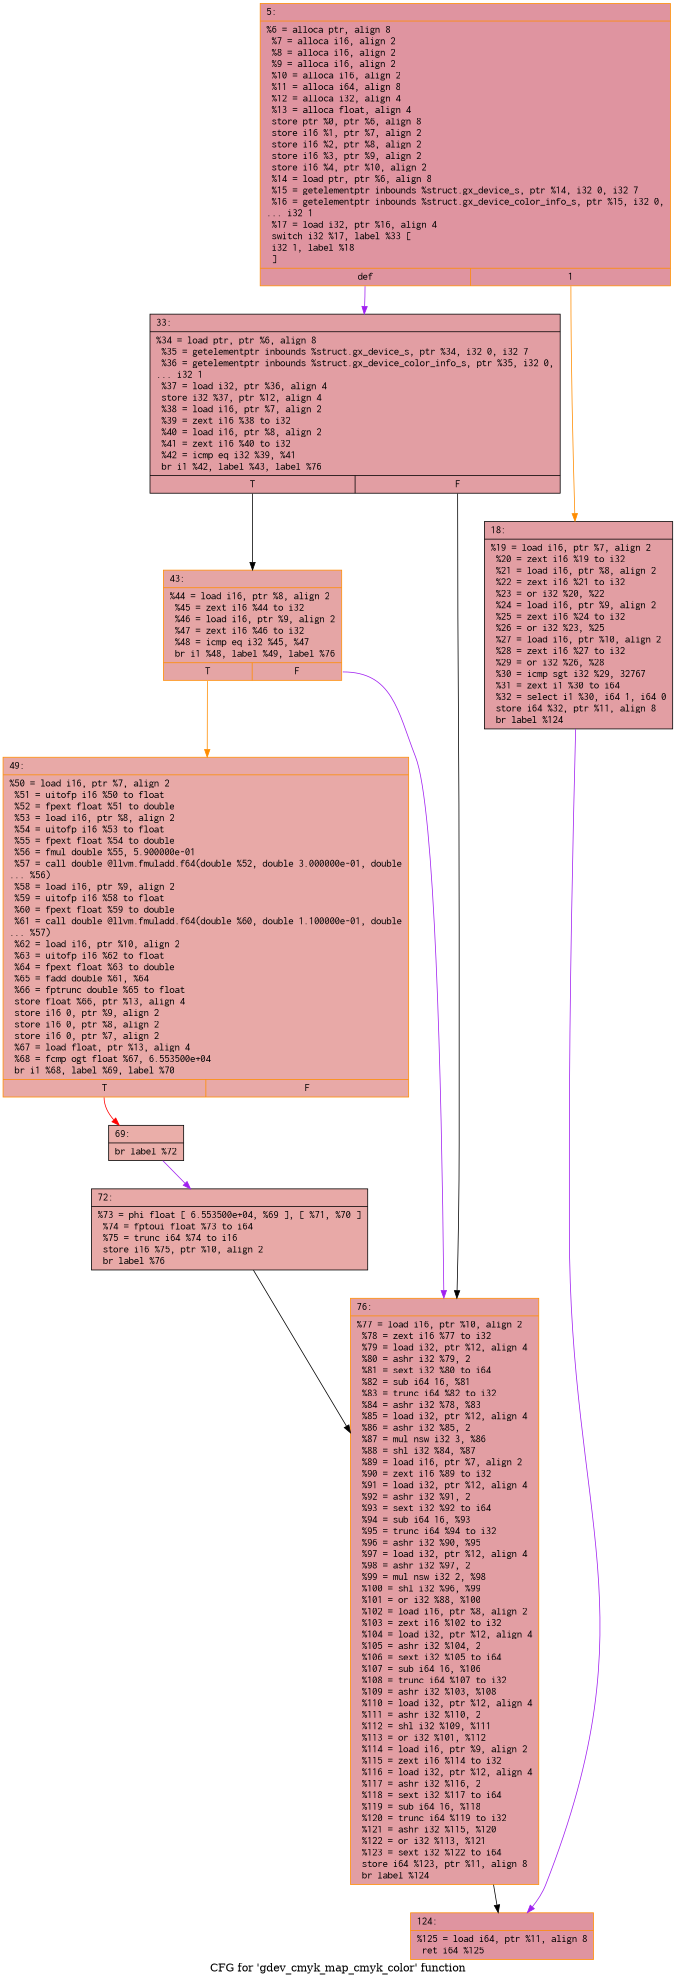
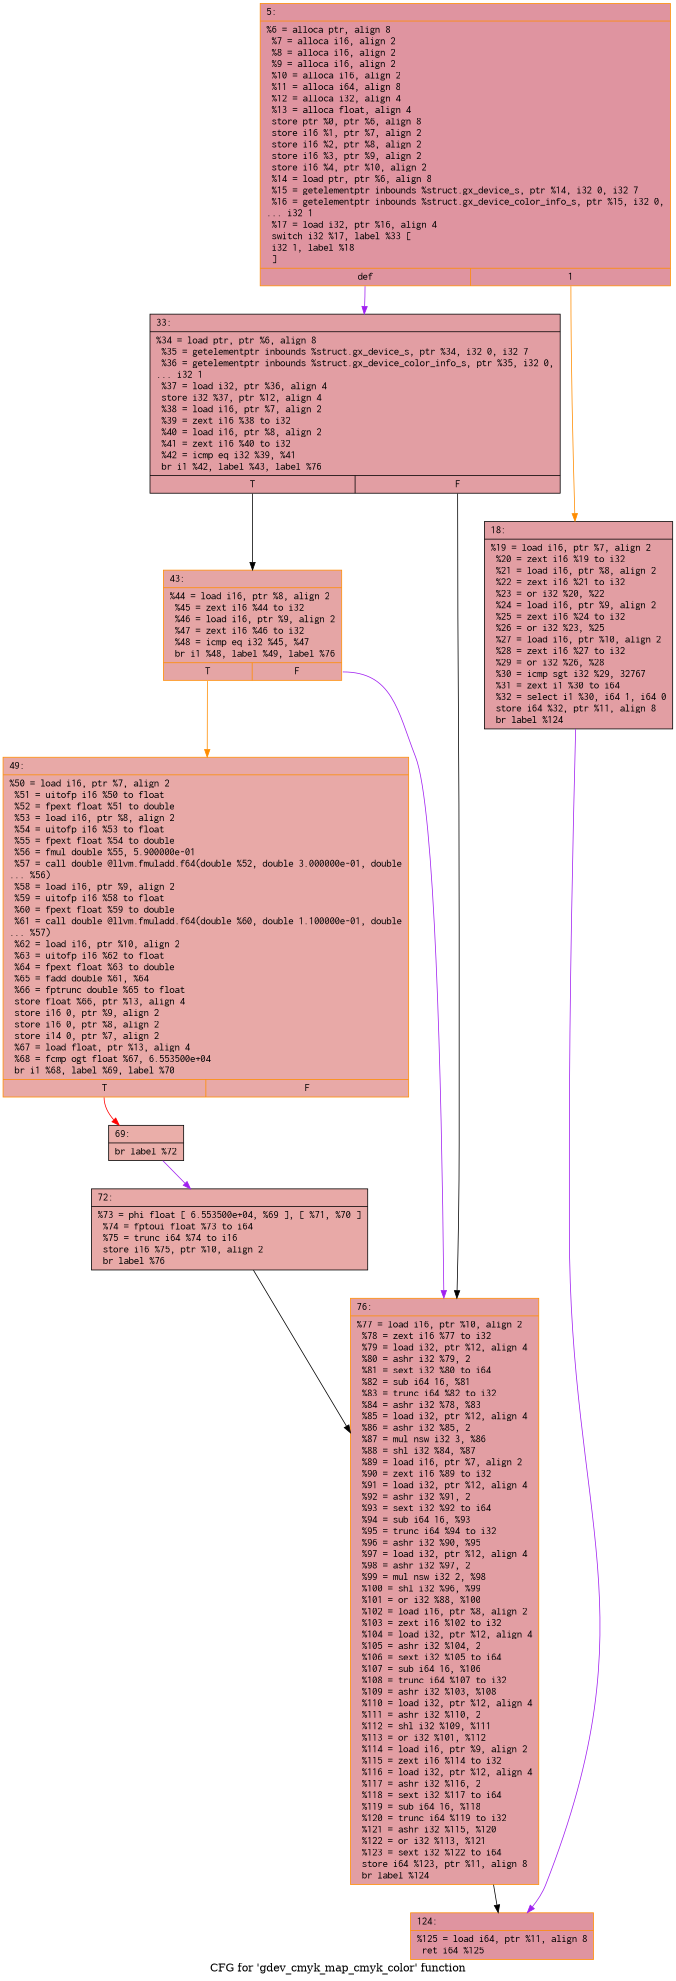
(84, 1036) -> (84, 1036)
